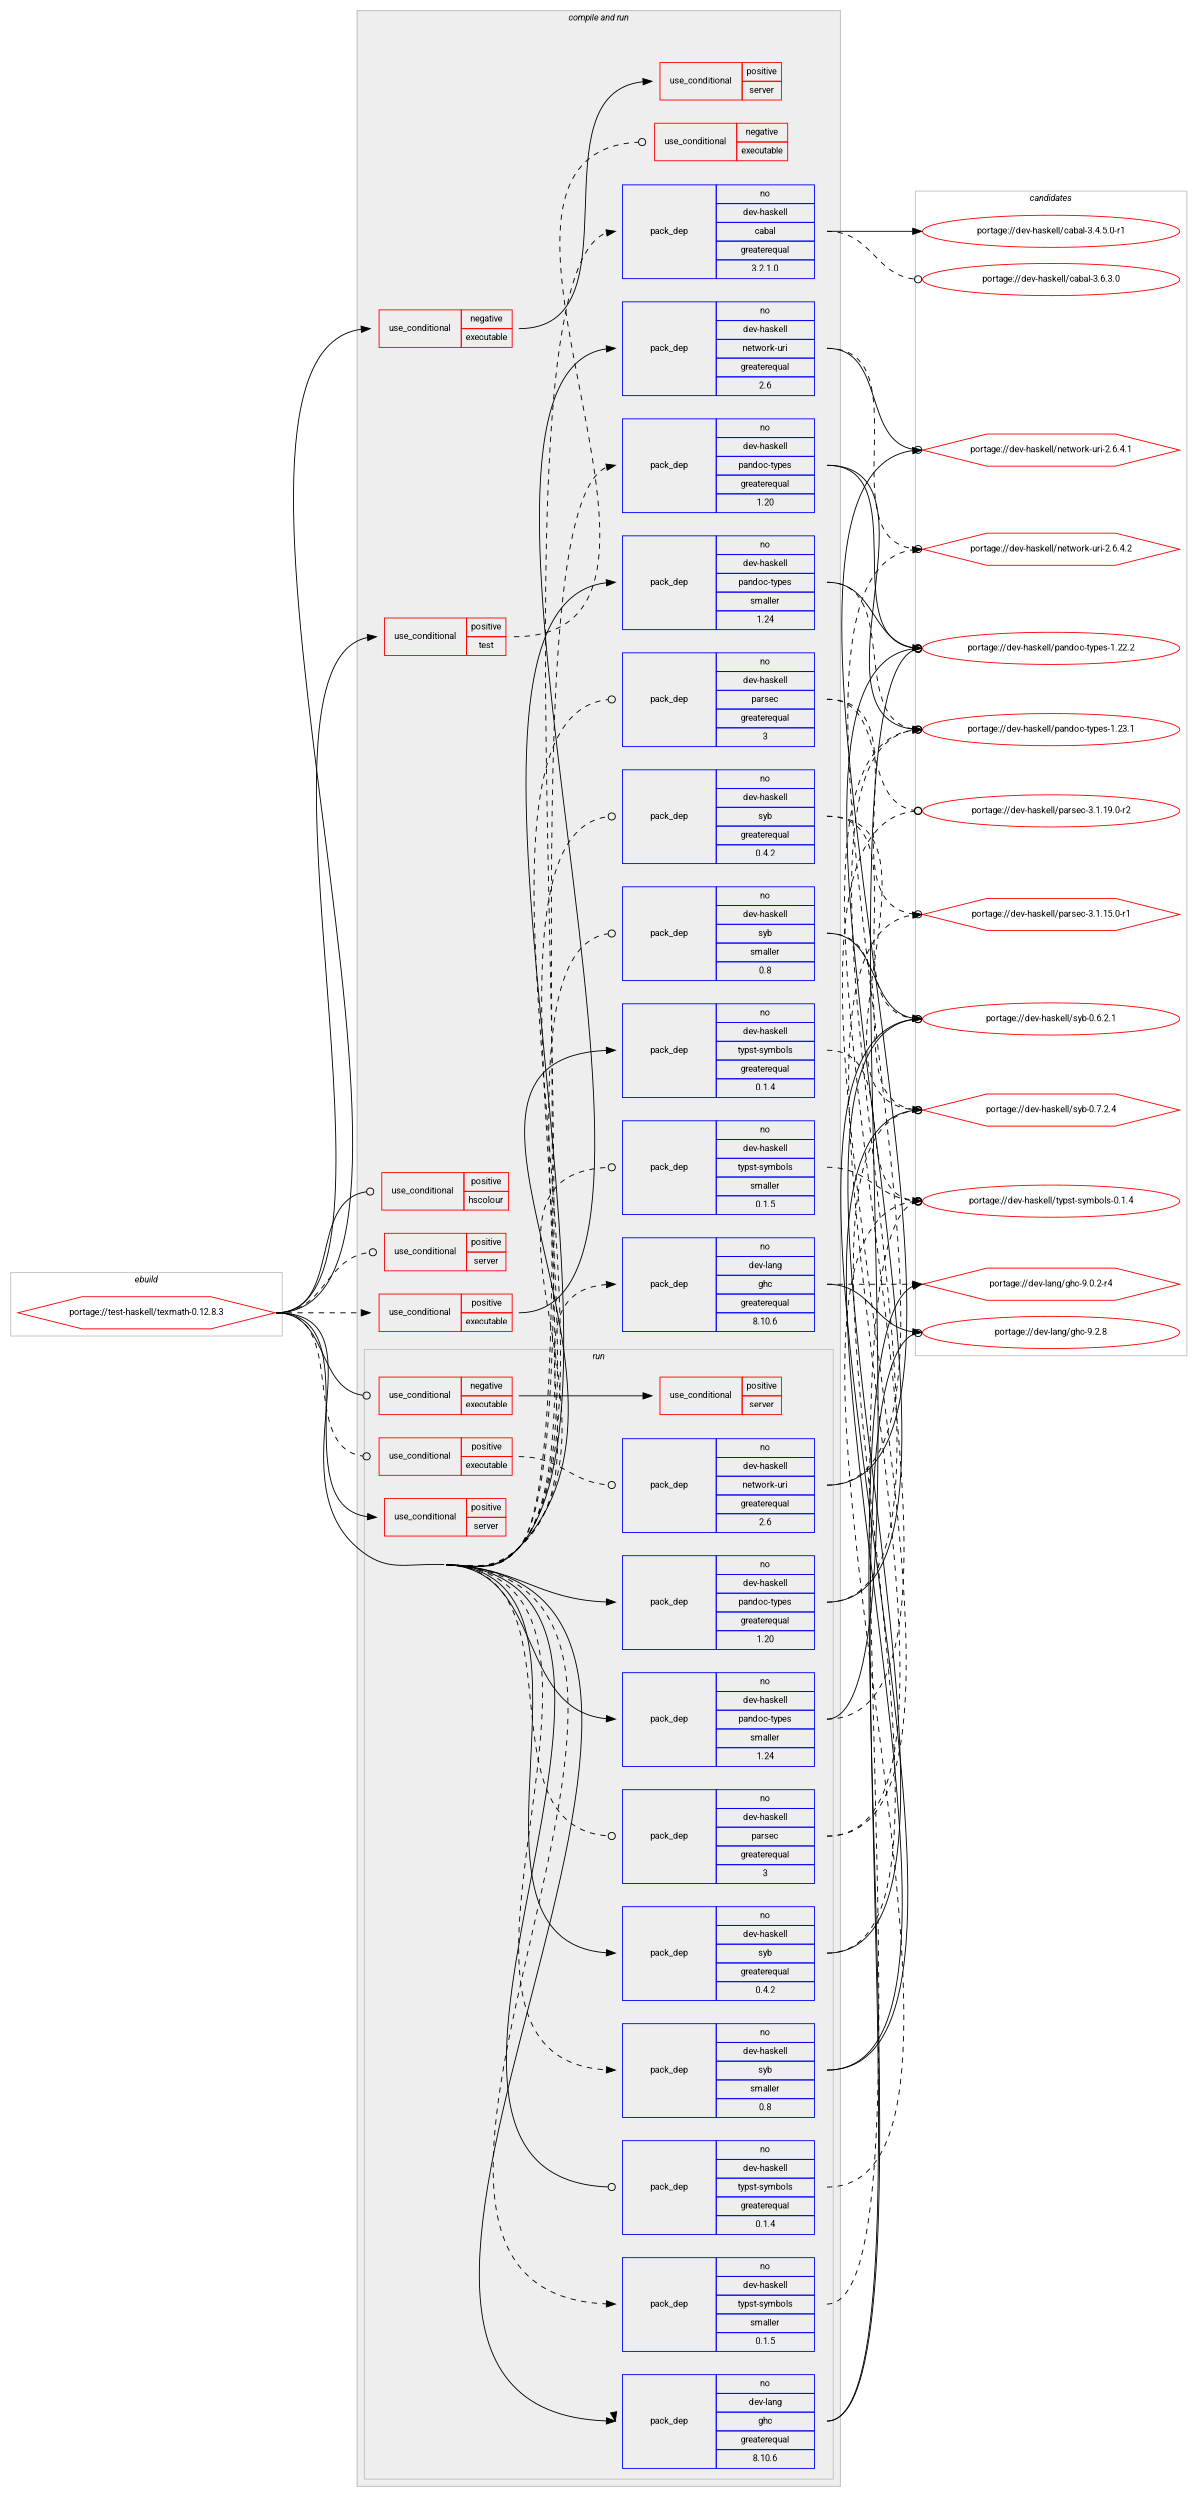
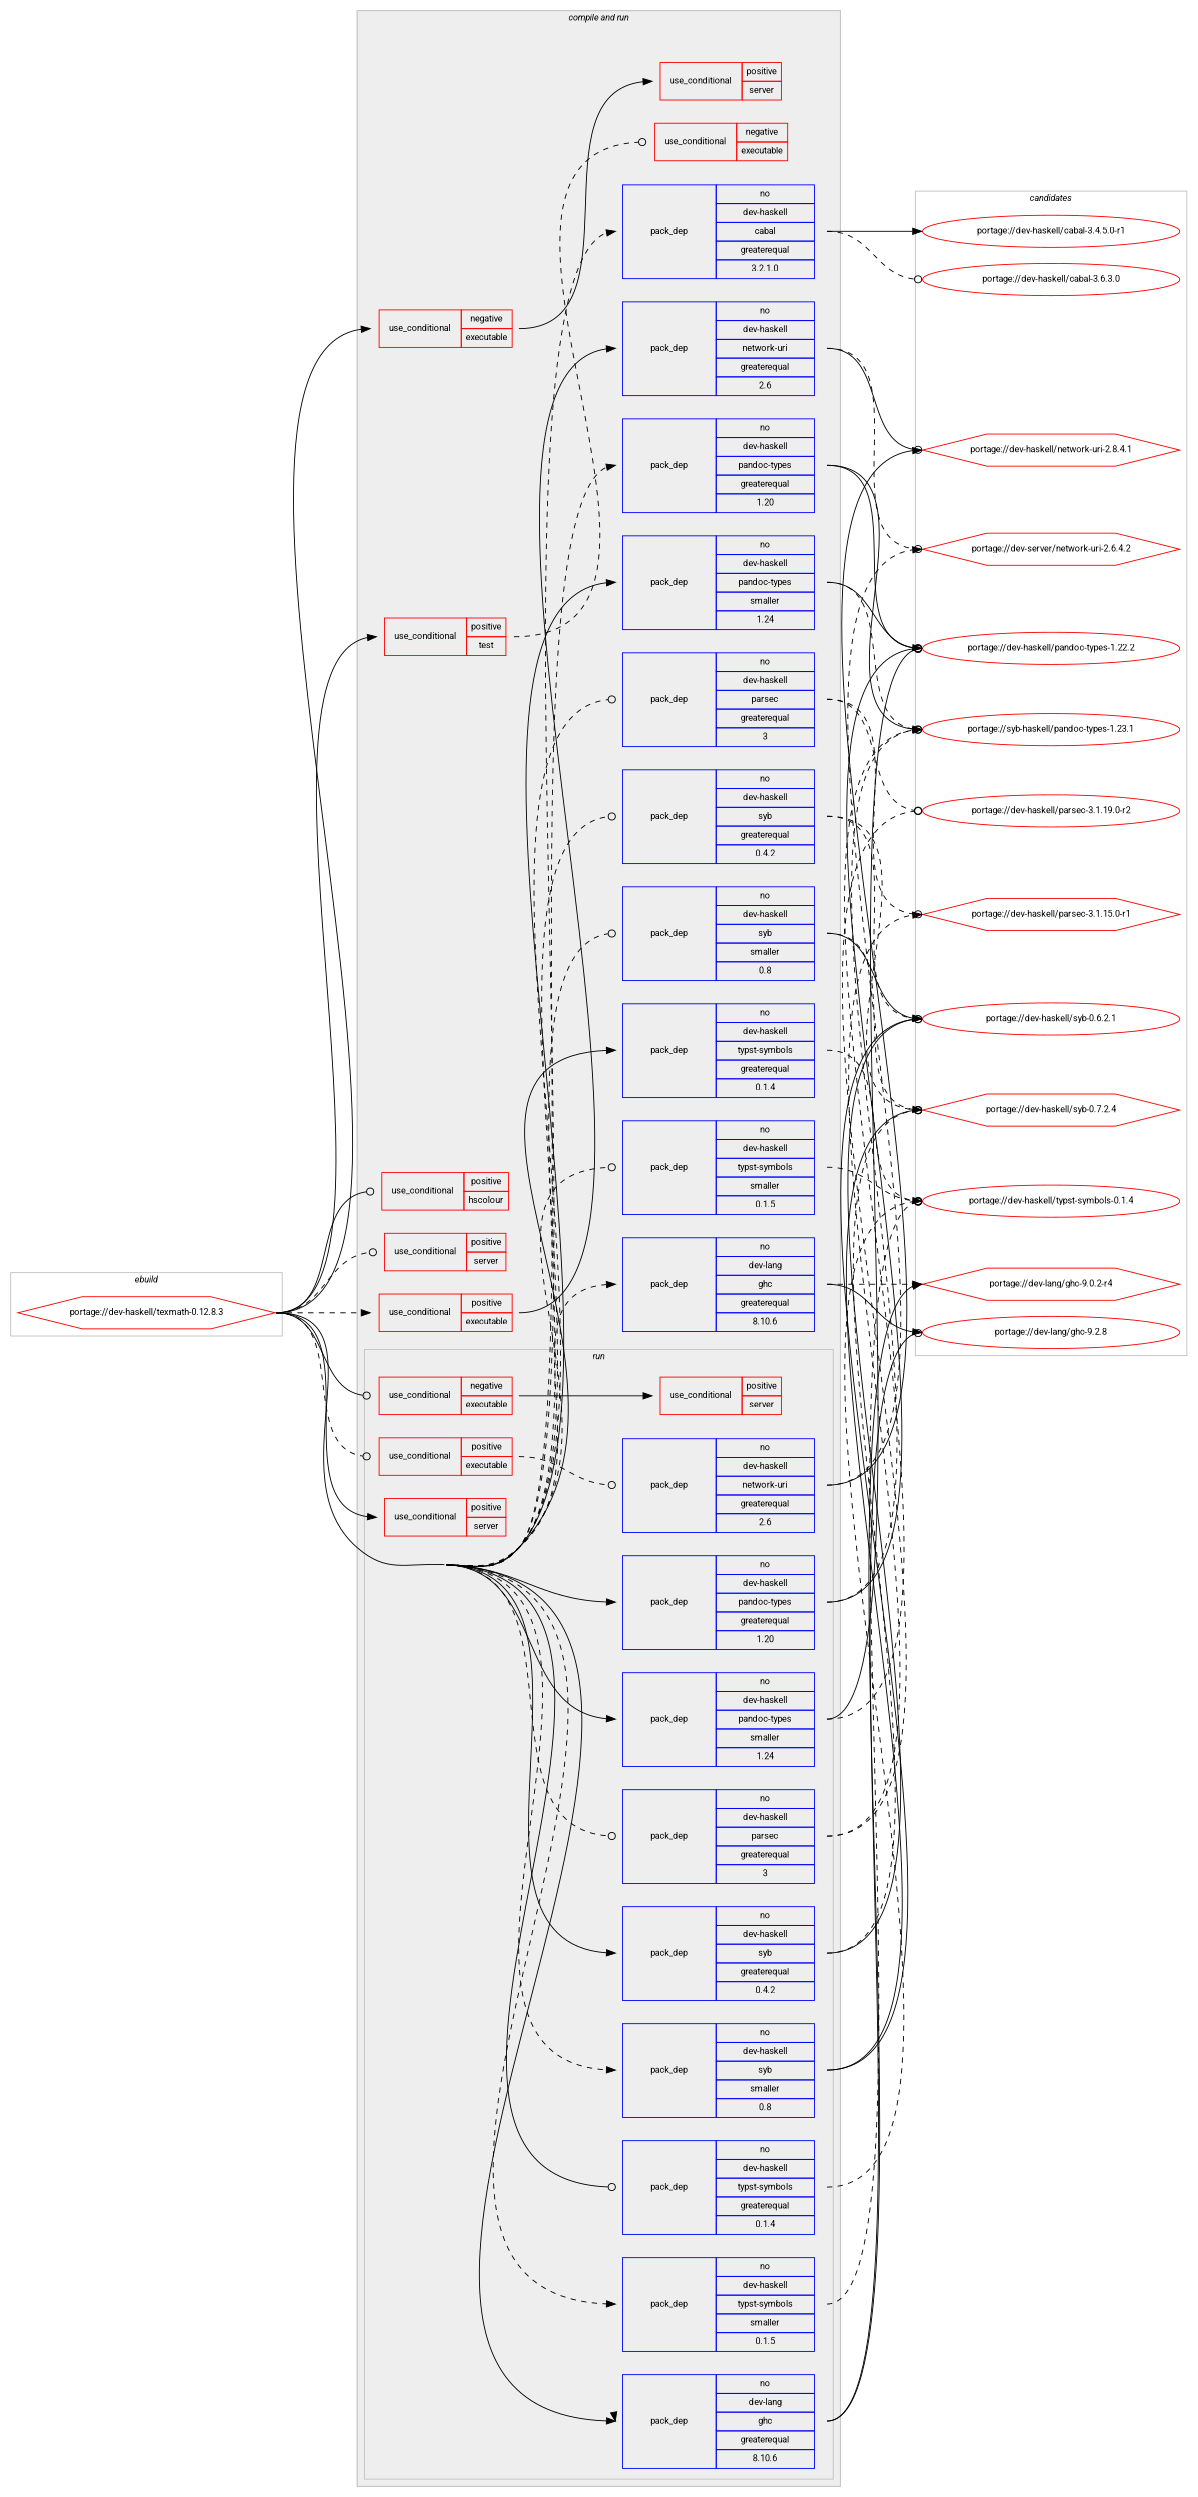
(1051, 450) -> (1051, 450)
(1051, 549) -> (1051, 549)
(1051, 730) -> (1051, 730)
(146, 1313) -> (146, 1313)
